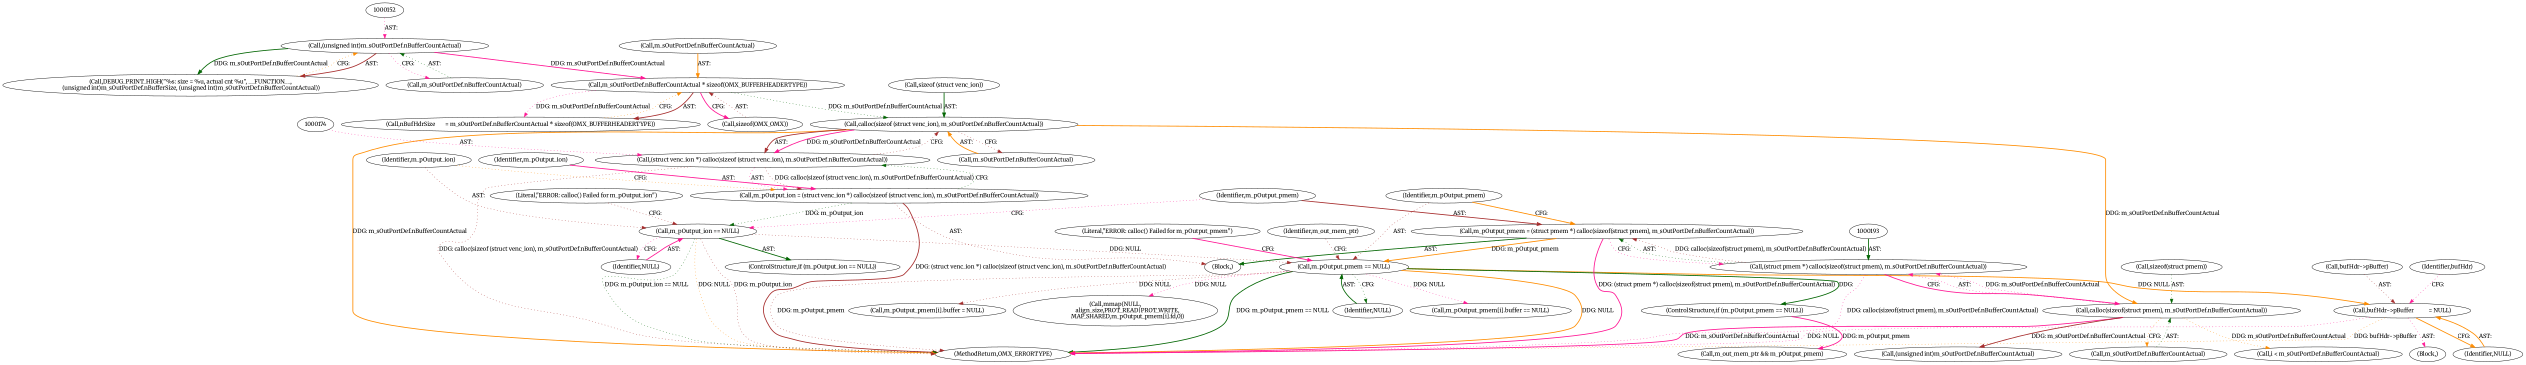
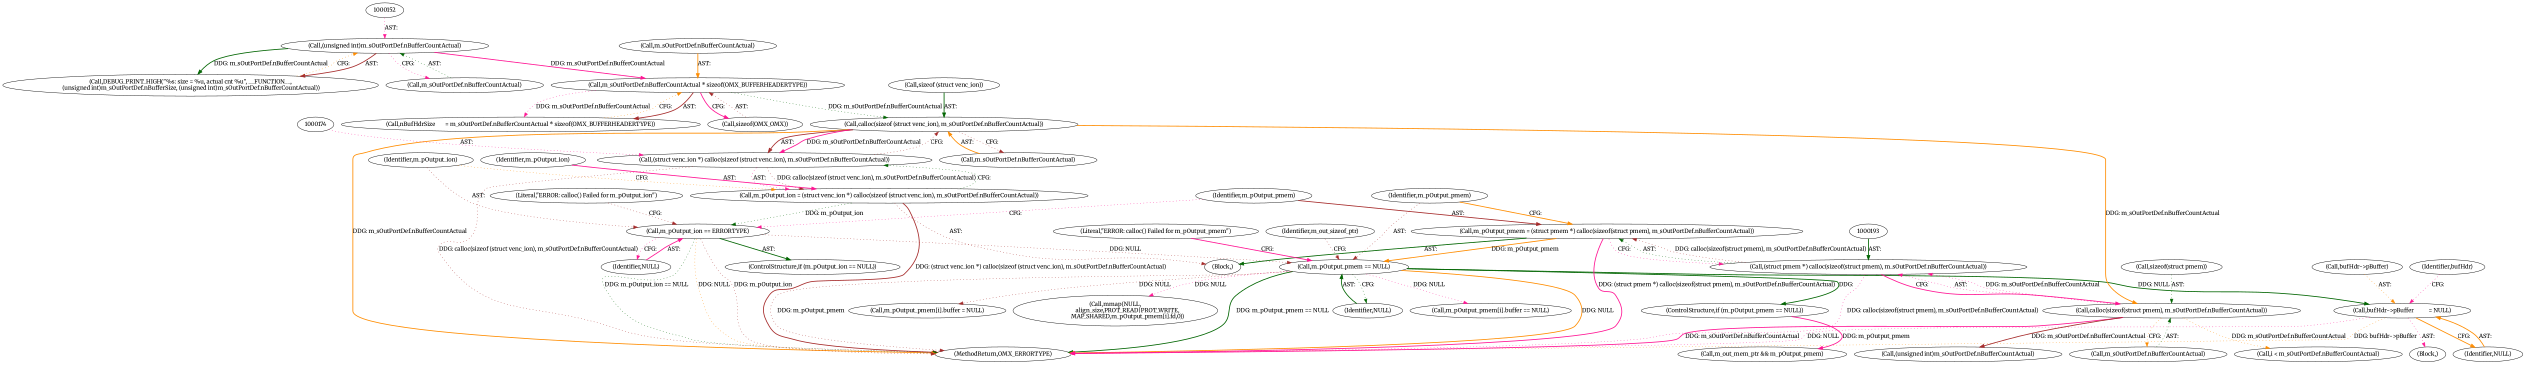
(698, 231) -> (698, 231)
(1321, 231) -> (1320, 231)
(1839, 275) -> (1839, 275)
(2378, 287) -> (2378, 287)
